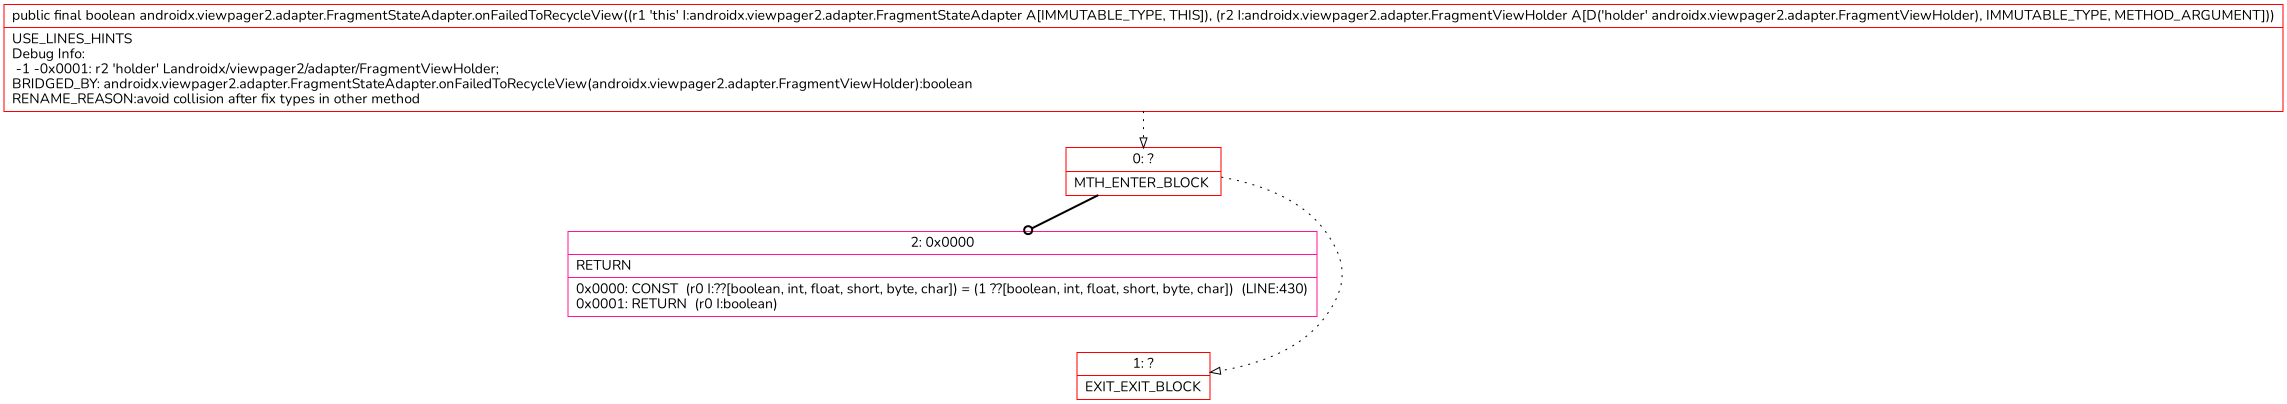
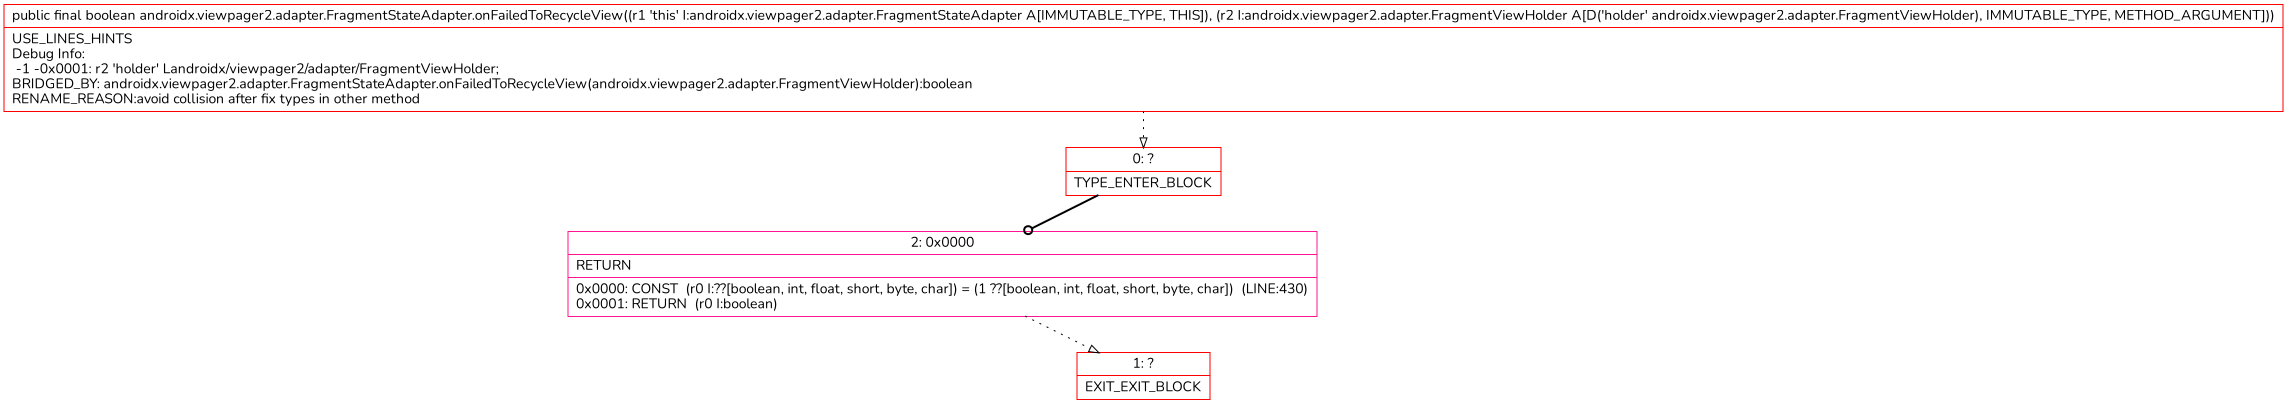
(1142, 183) -> (1144, 183)
(1342, 274) -> (1058, 332)
